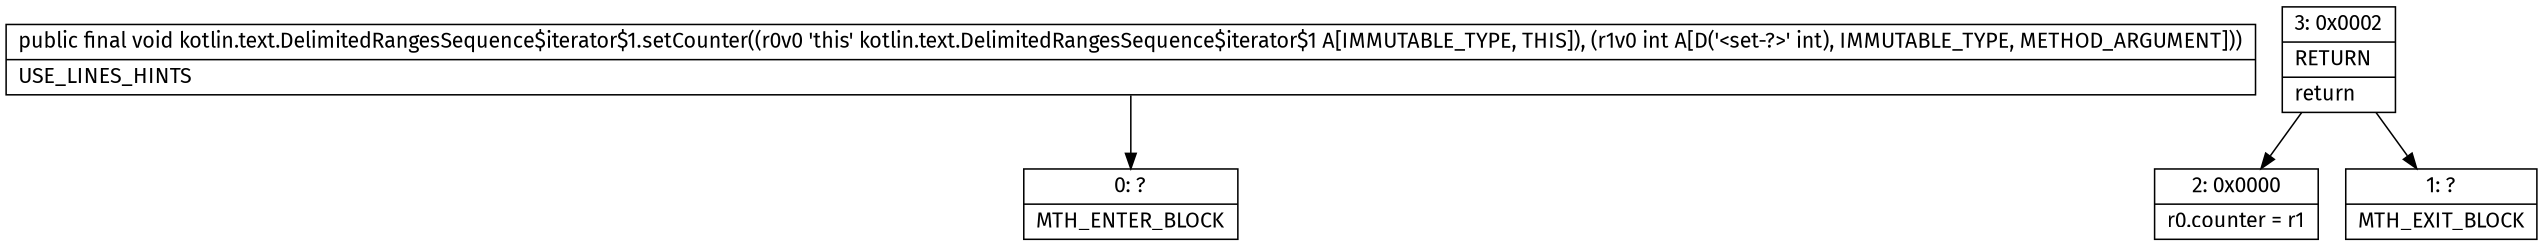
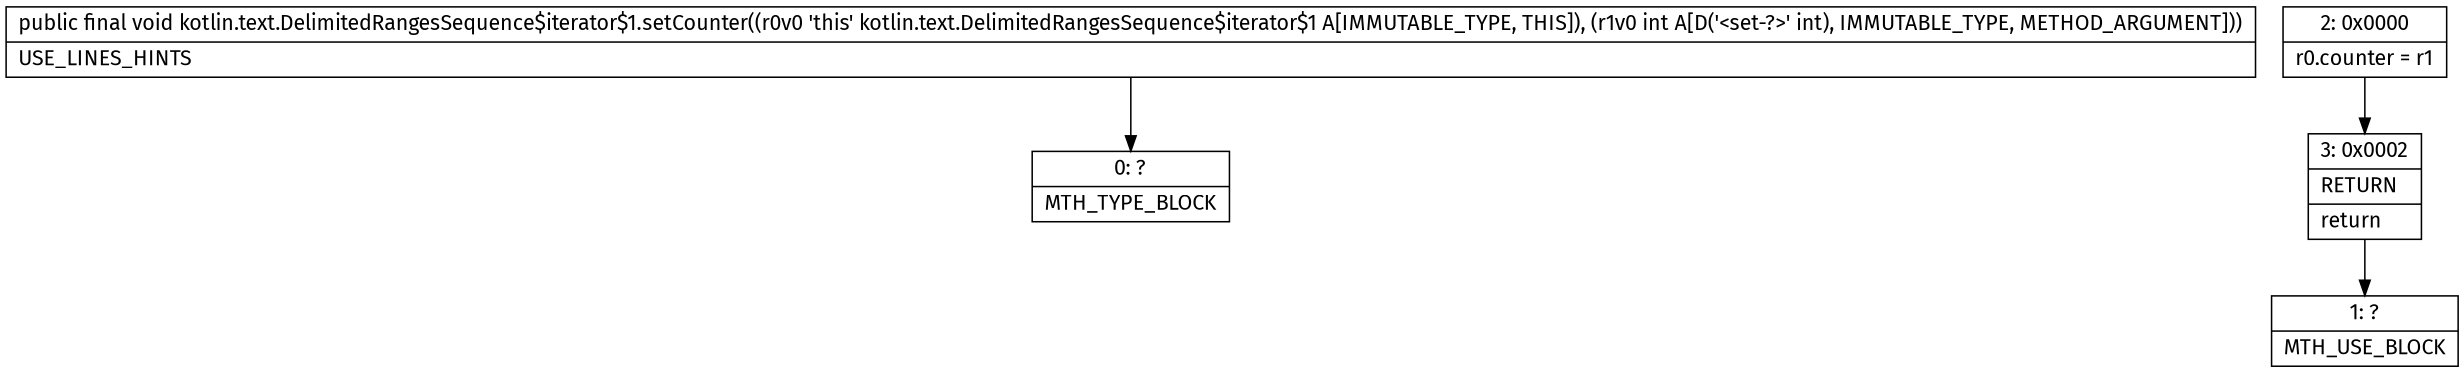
(2286, 134) -> (2365, 98)
(1131, 221) -> (1131, 203)
(2441, 221) -> (2365, 348)
